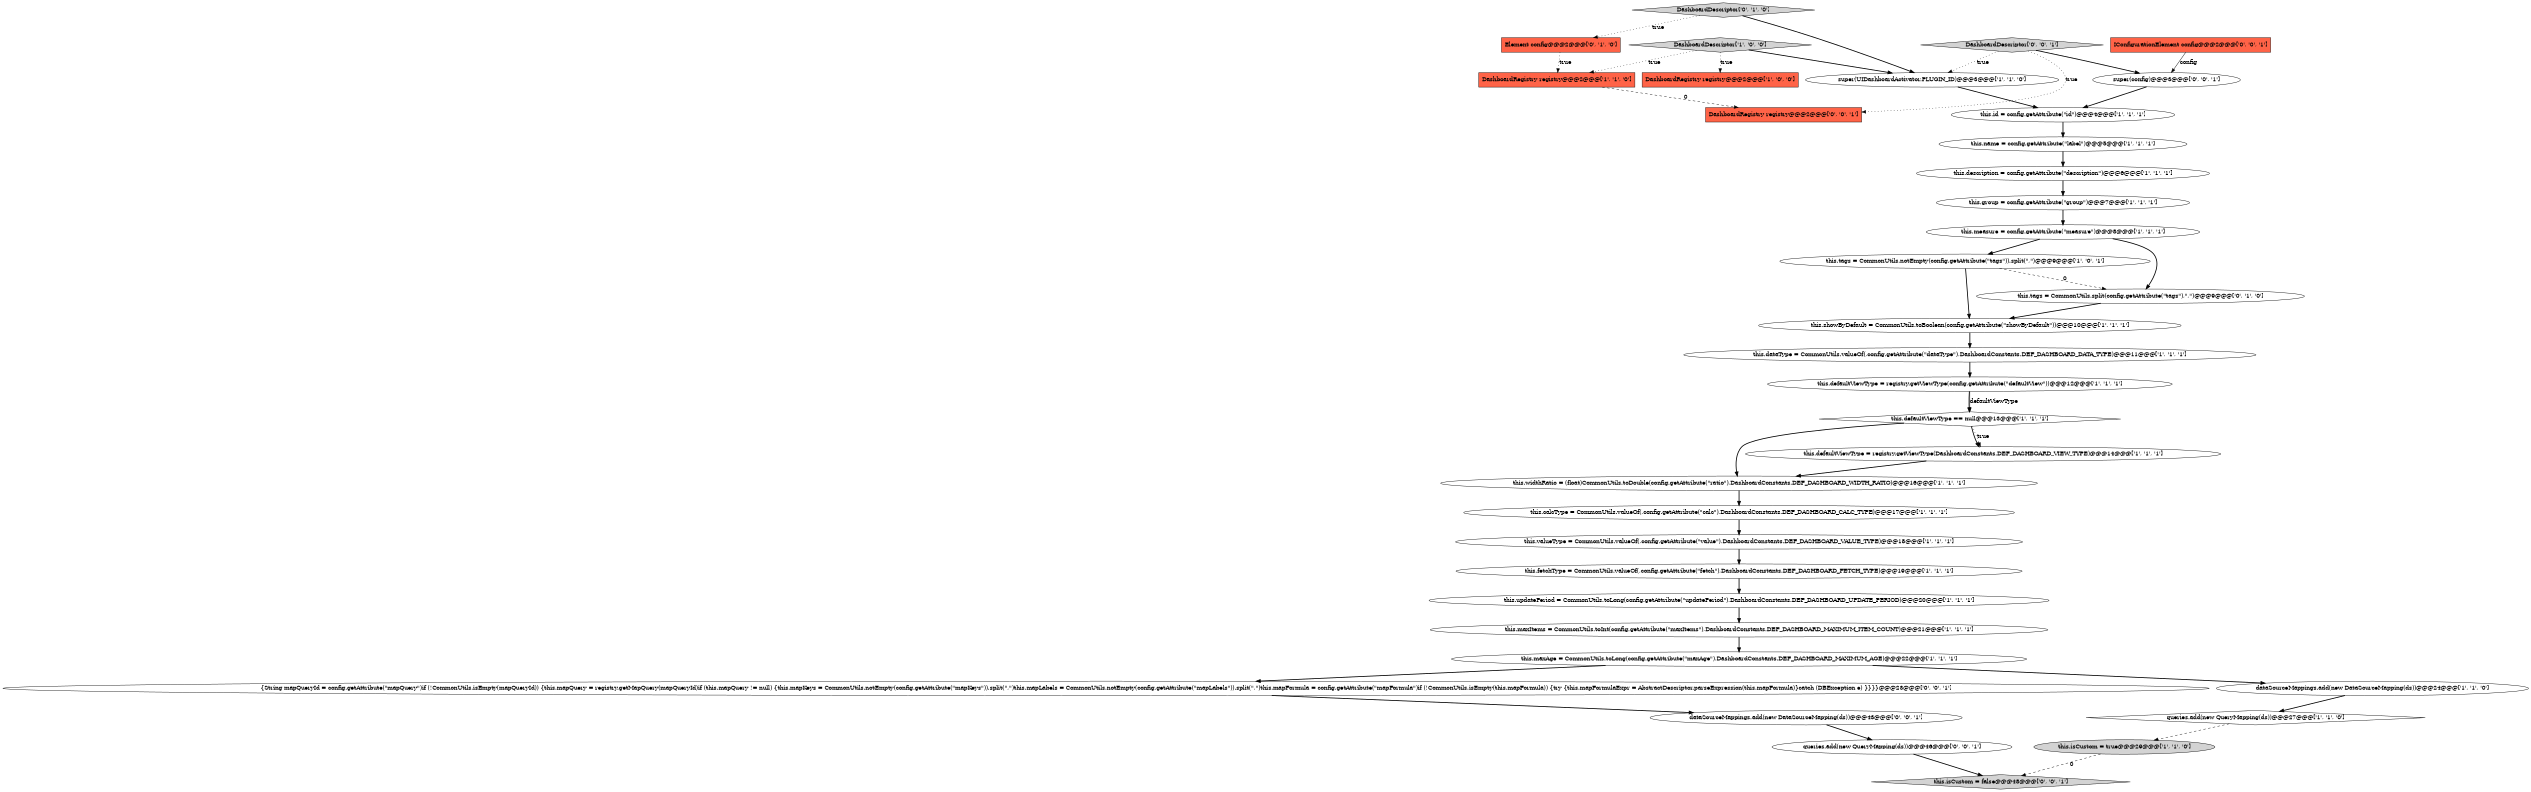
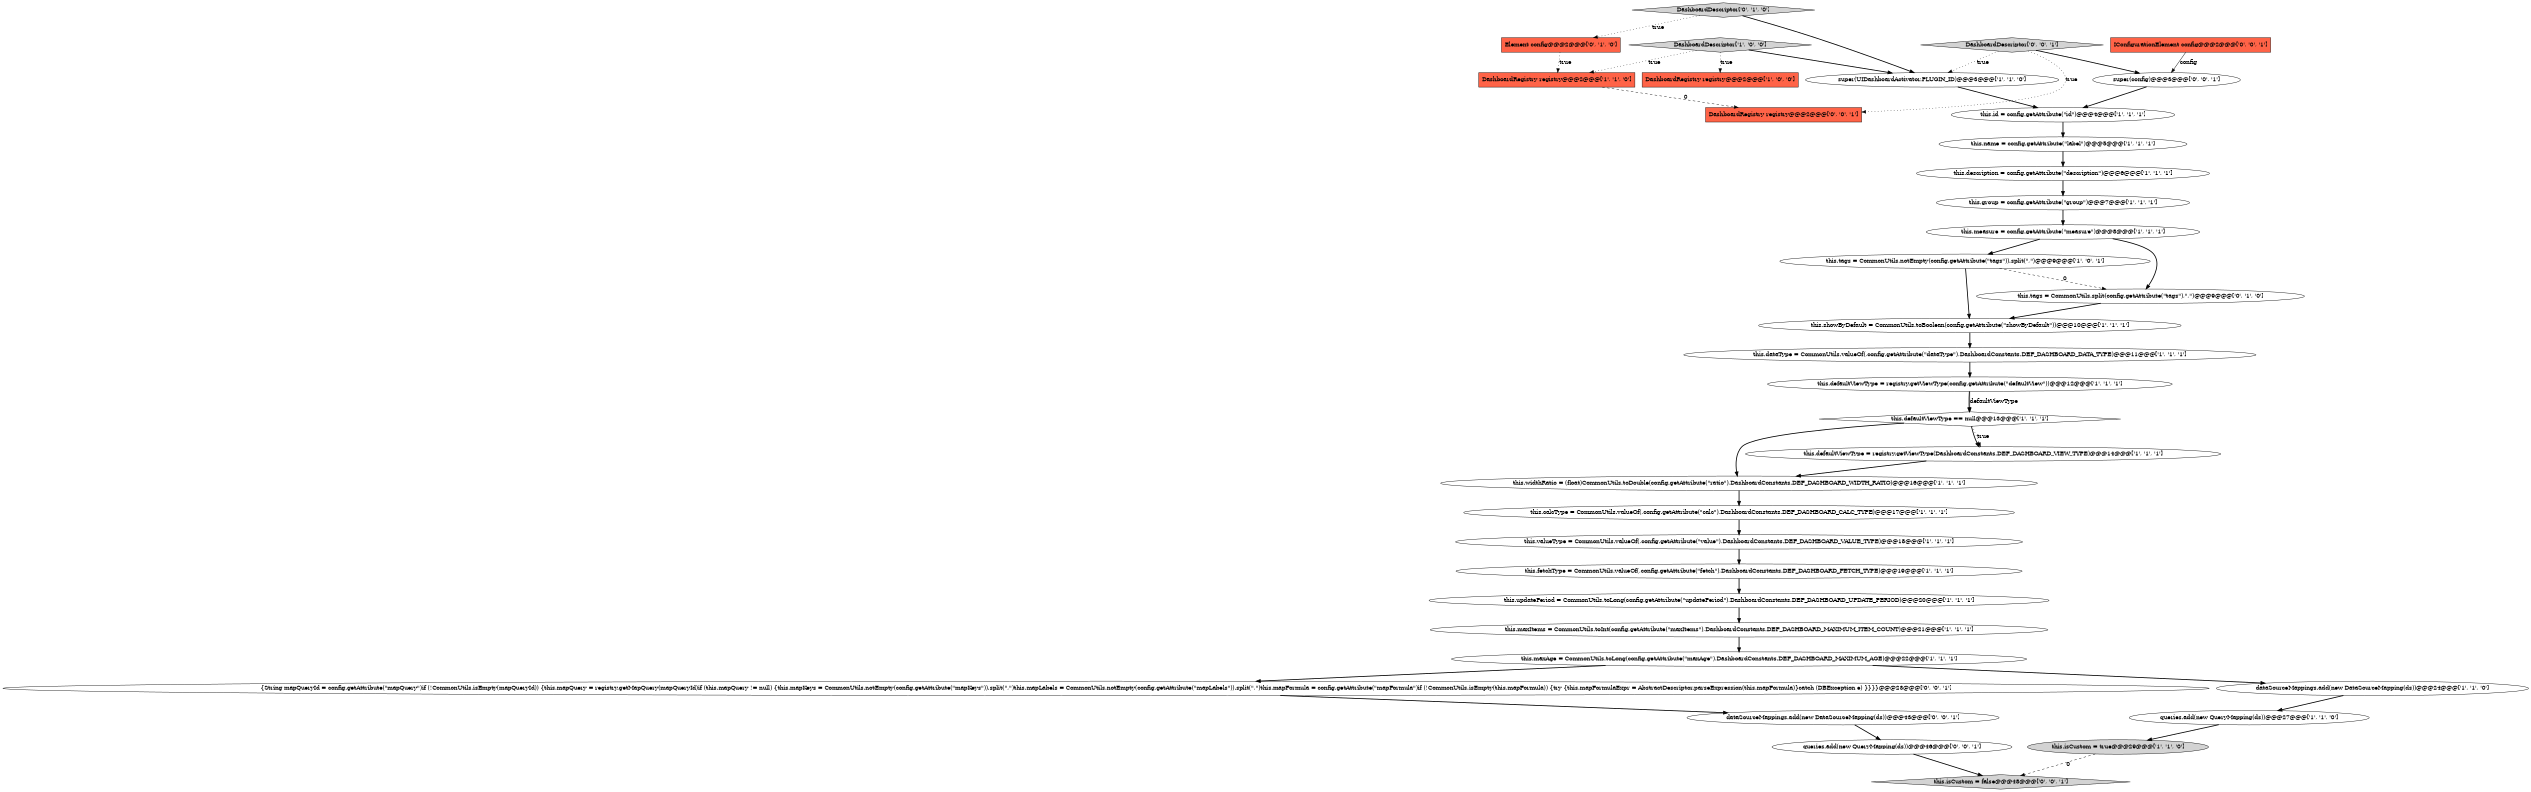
(2256, 718) -> (2249, 718)
(2194, 732) -> (2185, 732)
